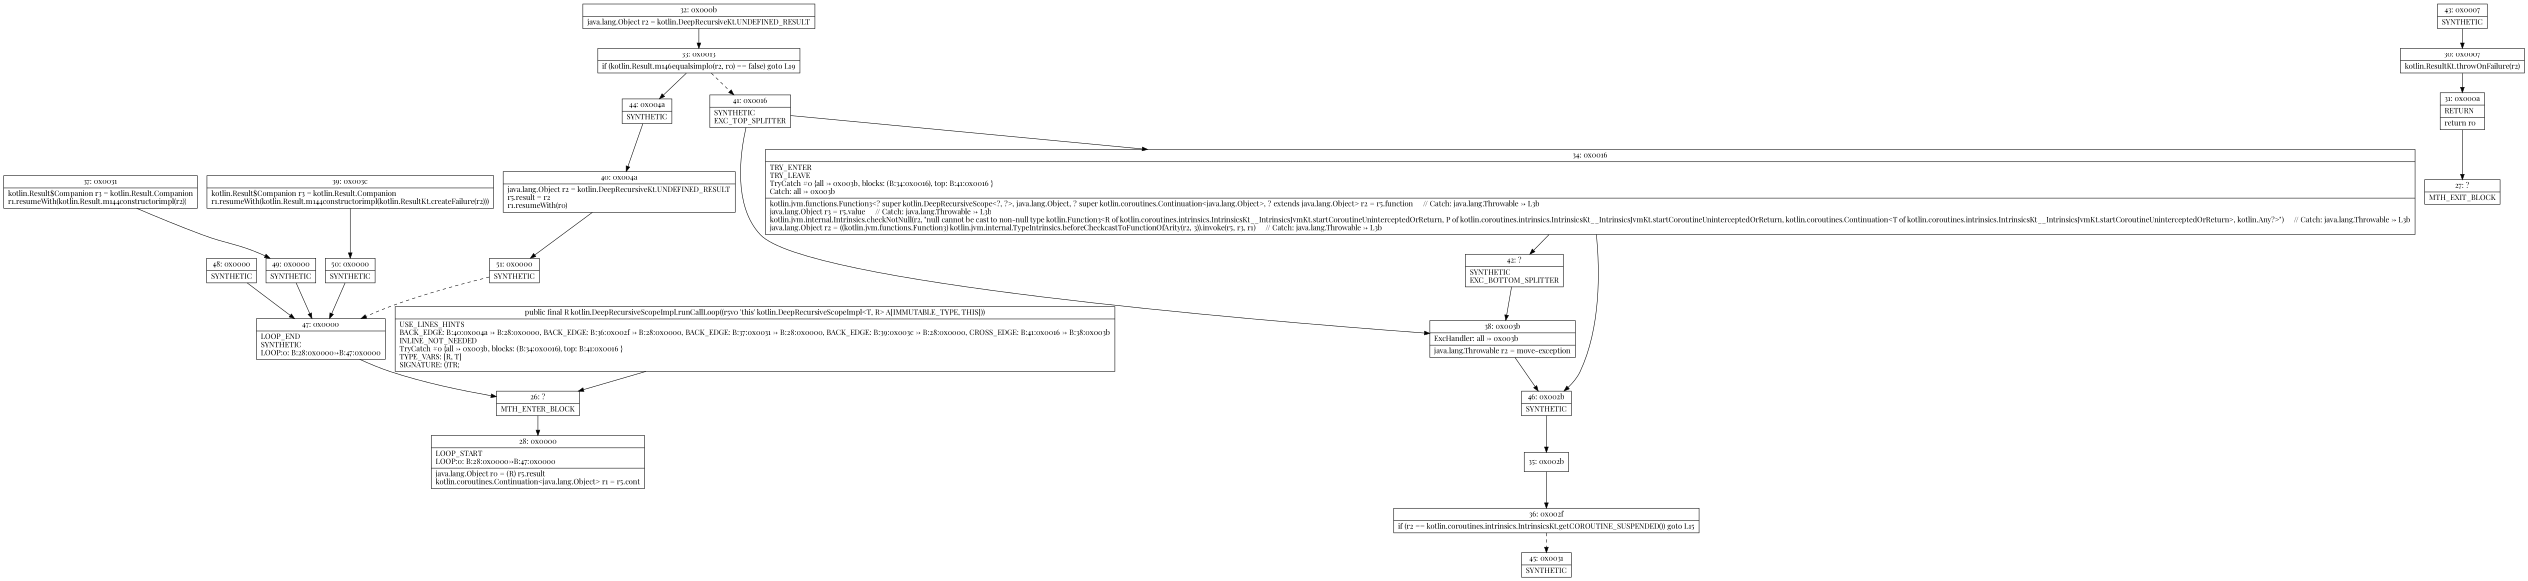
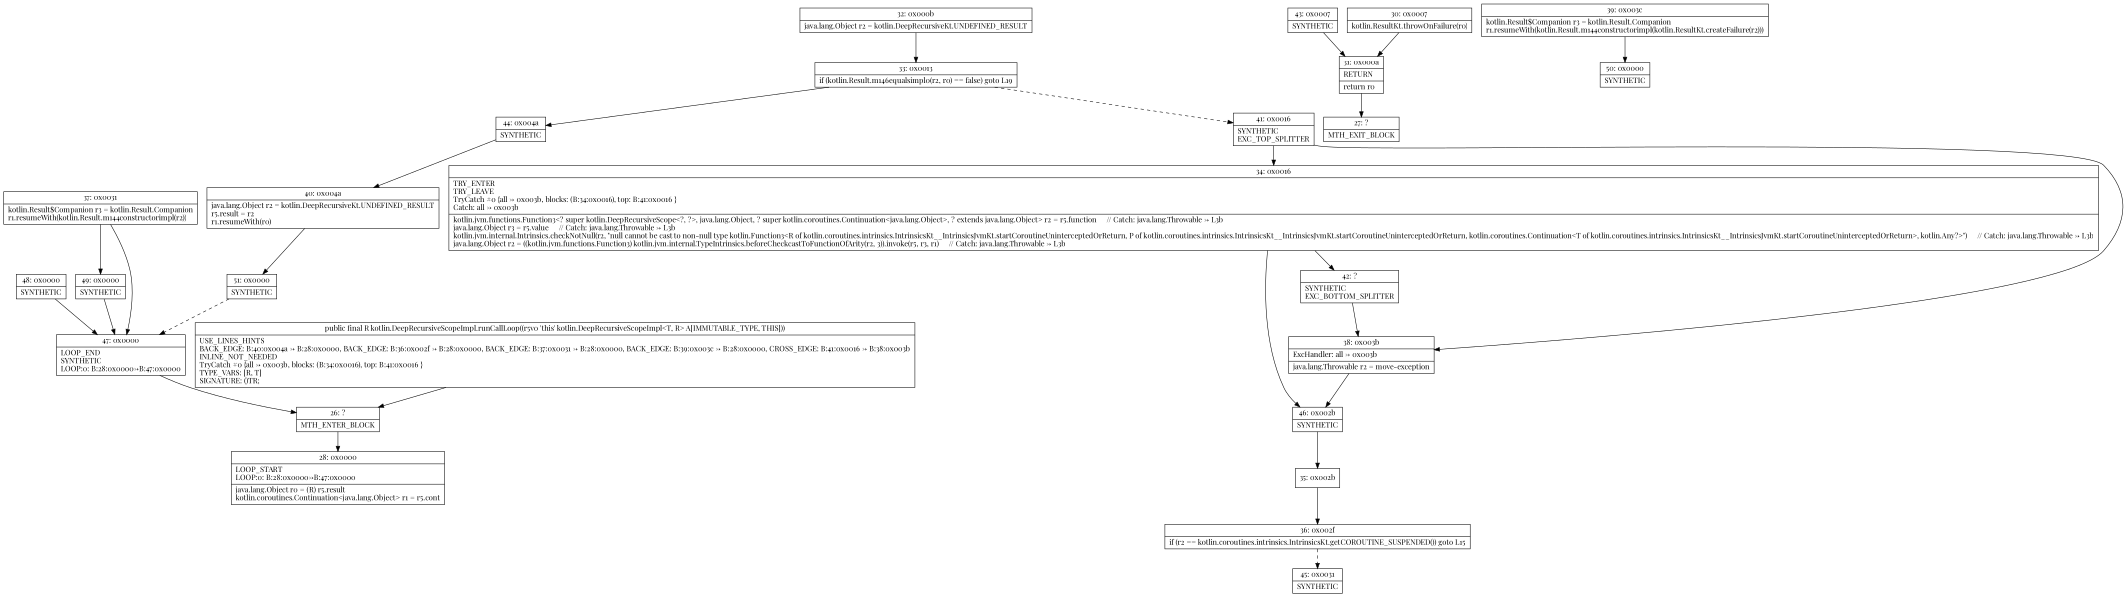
(2462, 36) -> (1332, 43)
(2462, 67) -> (1410, 26)
(338, 298) -> (131, 275)
